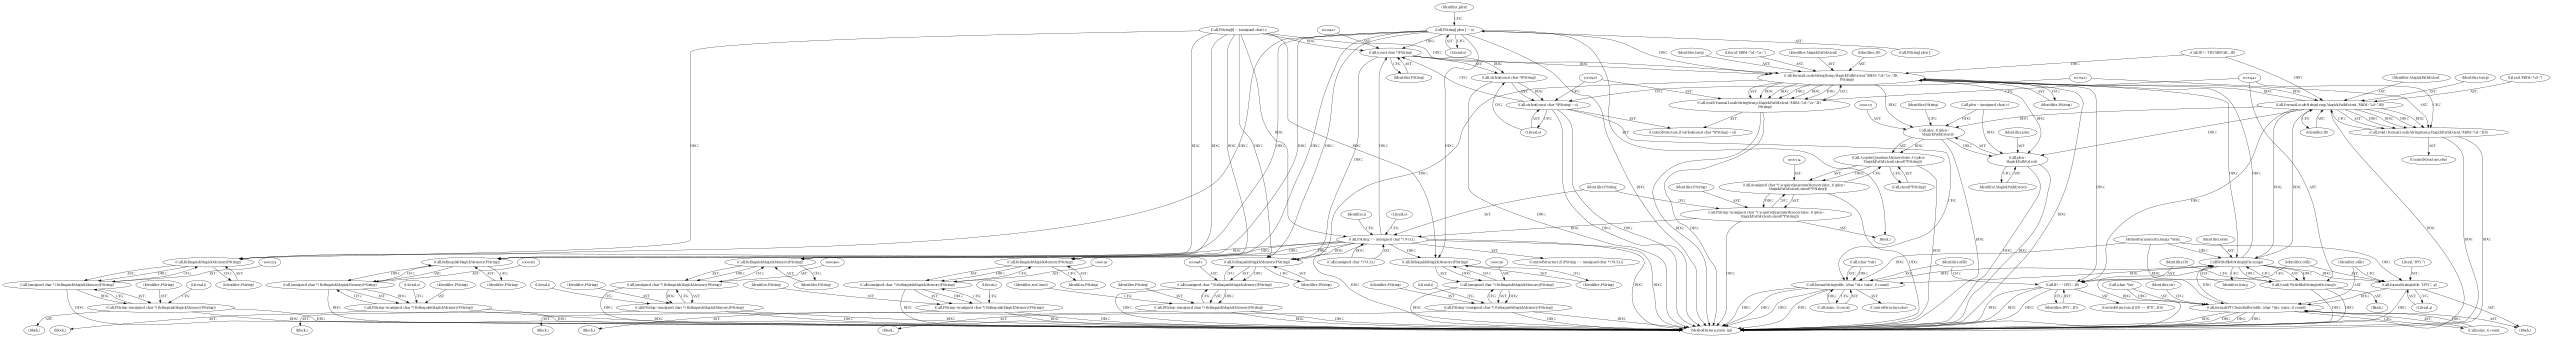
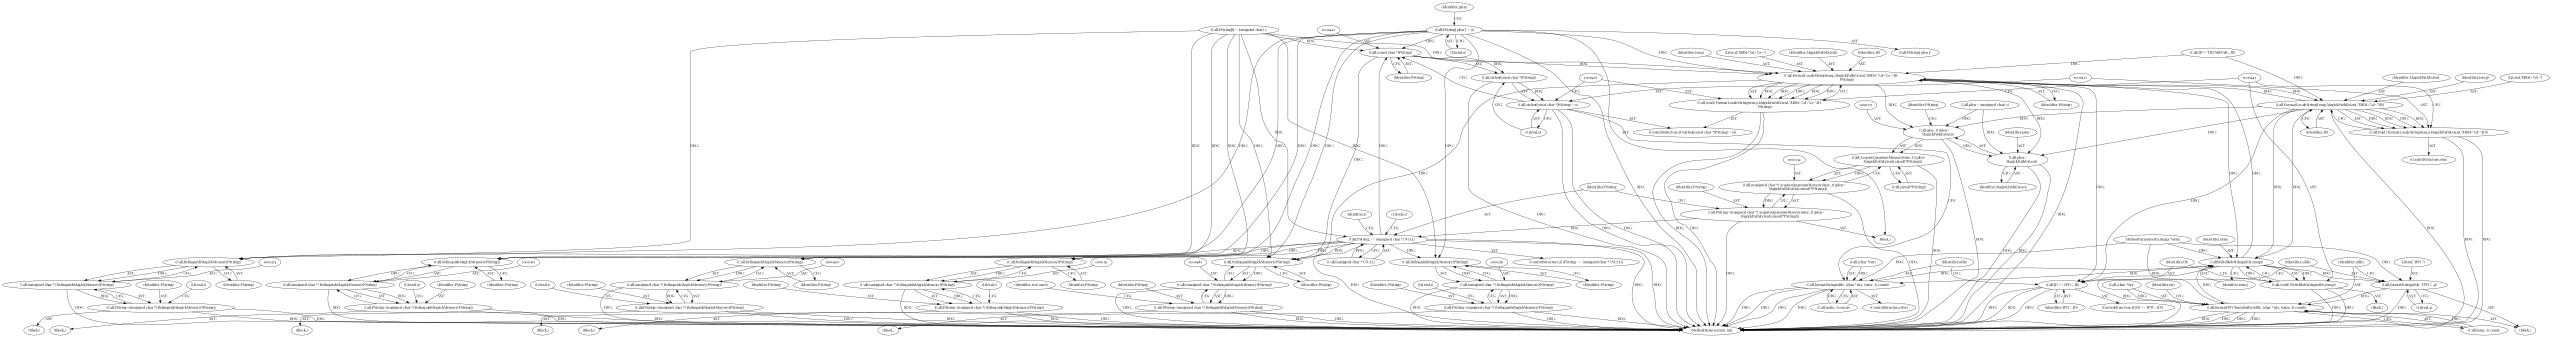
(1691, 39) -> (1689, 34)
(1659, 91) -> (1659, 91)
none -> (1370, 251)
